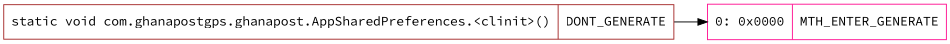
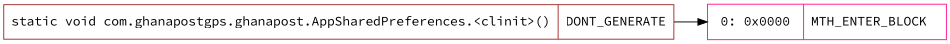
(869, 21) -> (869, 21)
